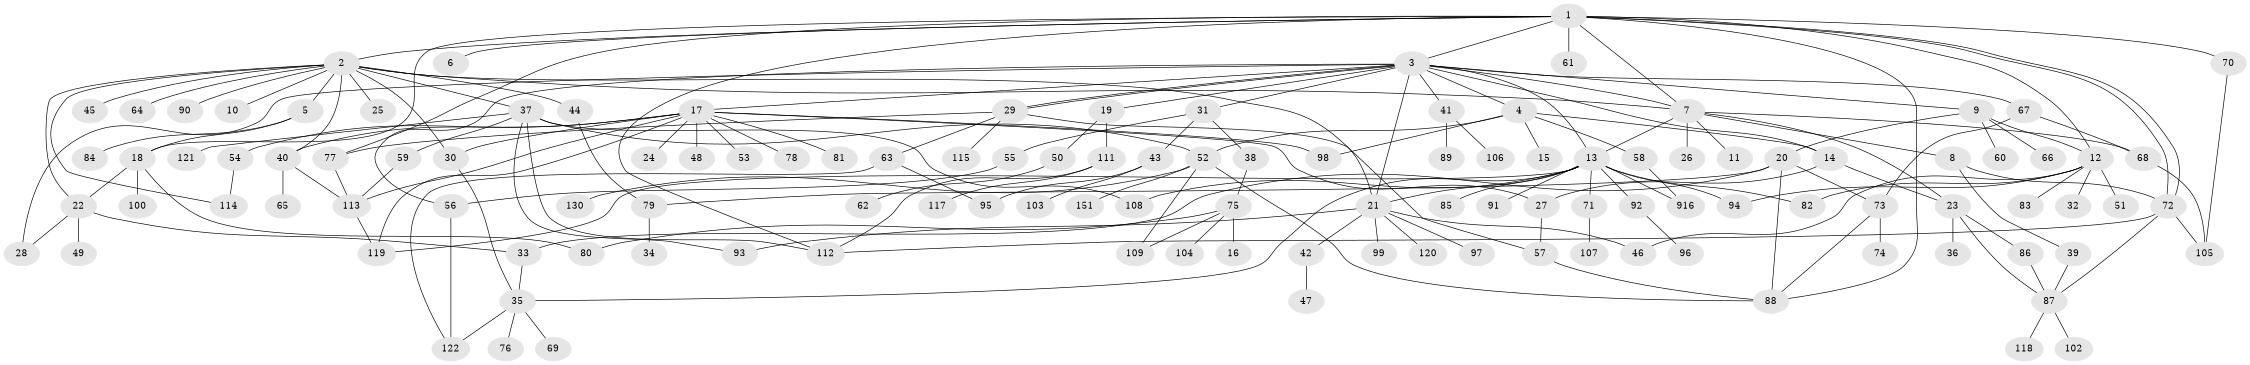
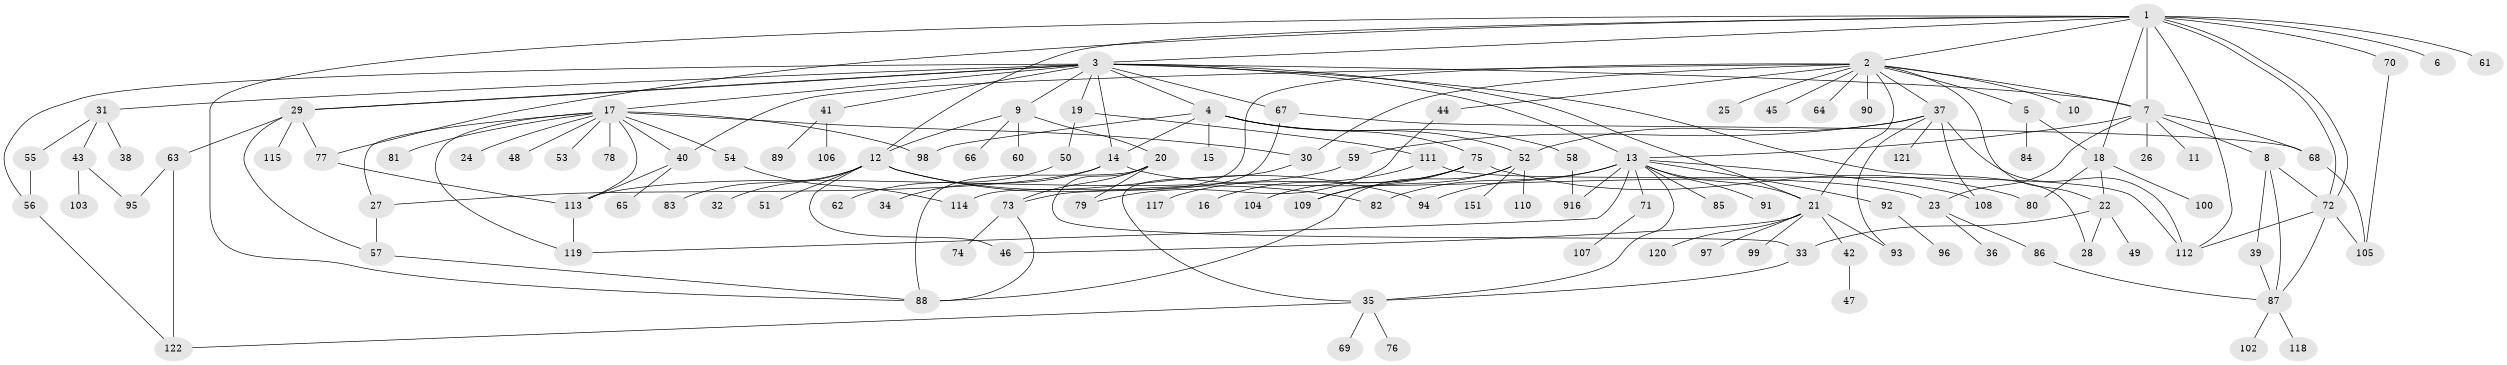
(1242, 182) -> (1405, 136)
(575, 206) -> (1523, 206)
(649, 230) -> (1000, 183)
(1995, 259) -> (2280, 230)
